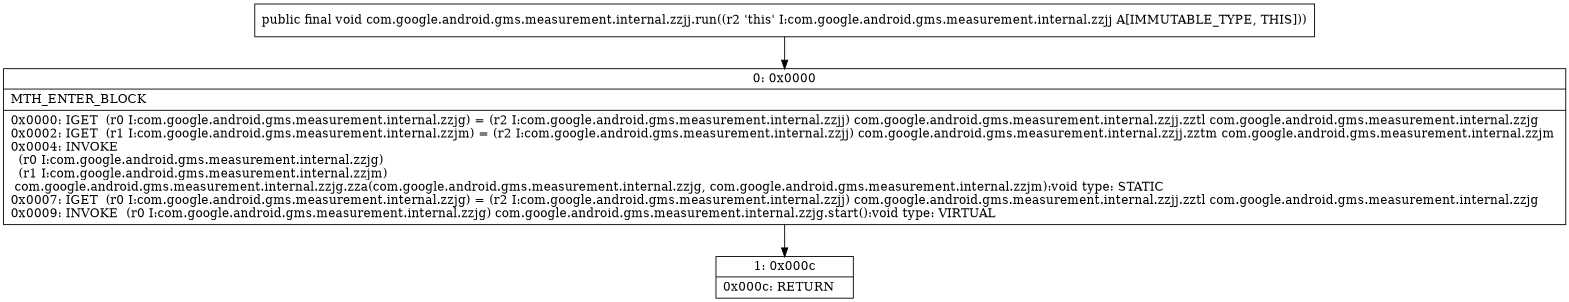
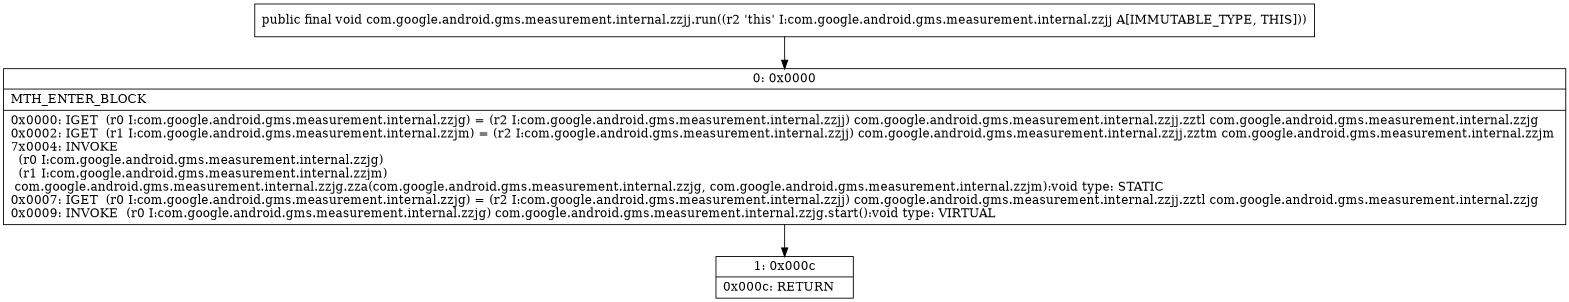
(69, 147) -> (69, 147)
